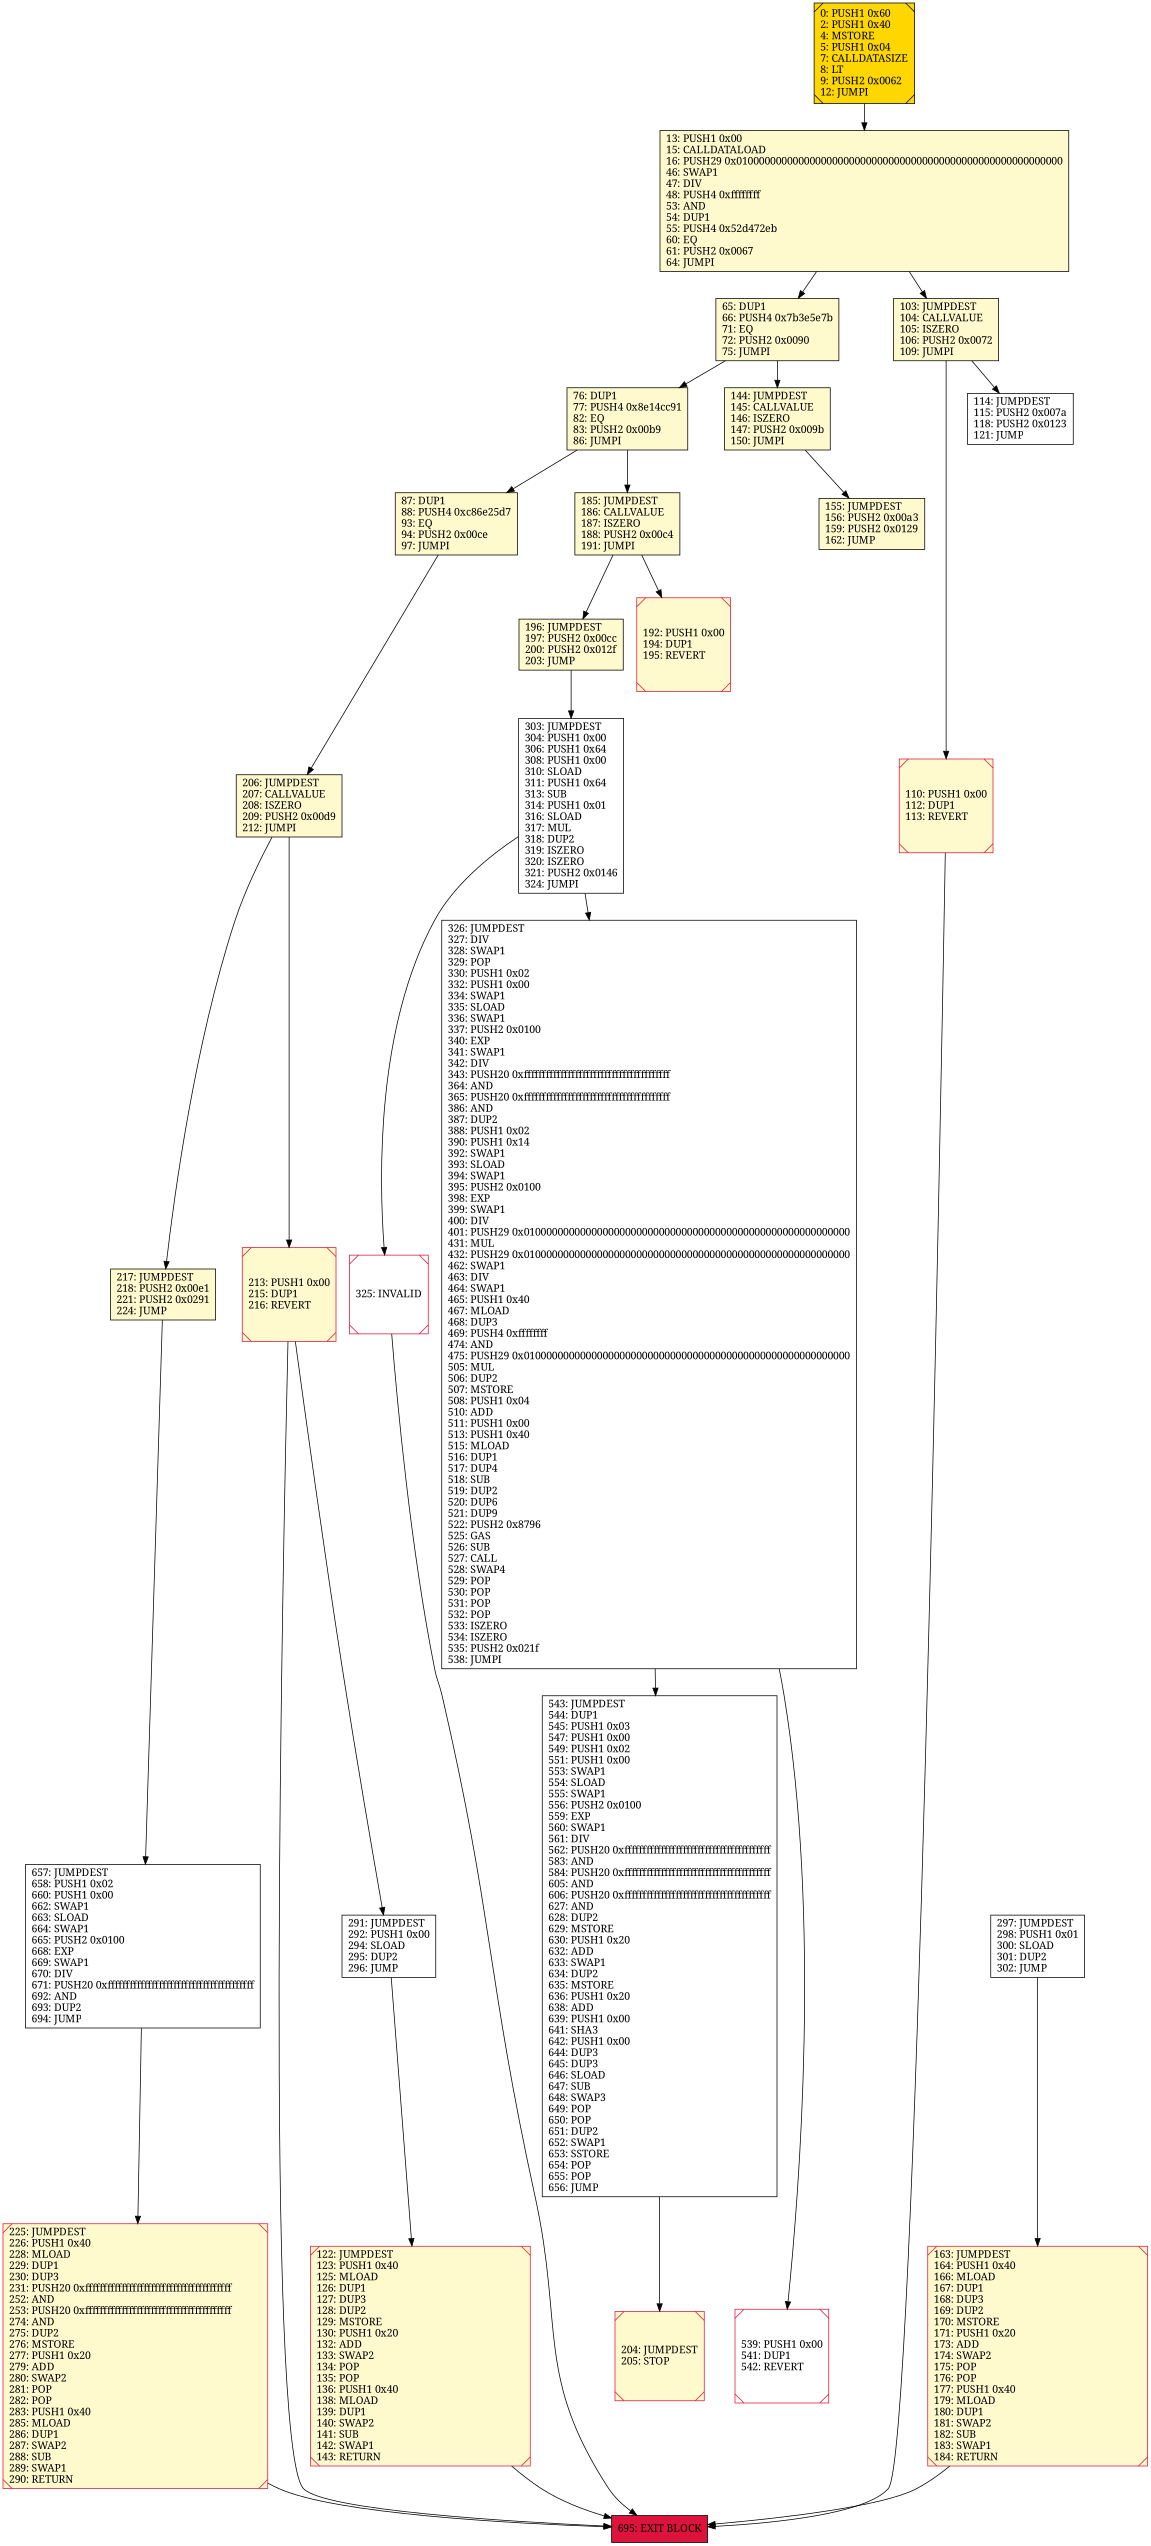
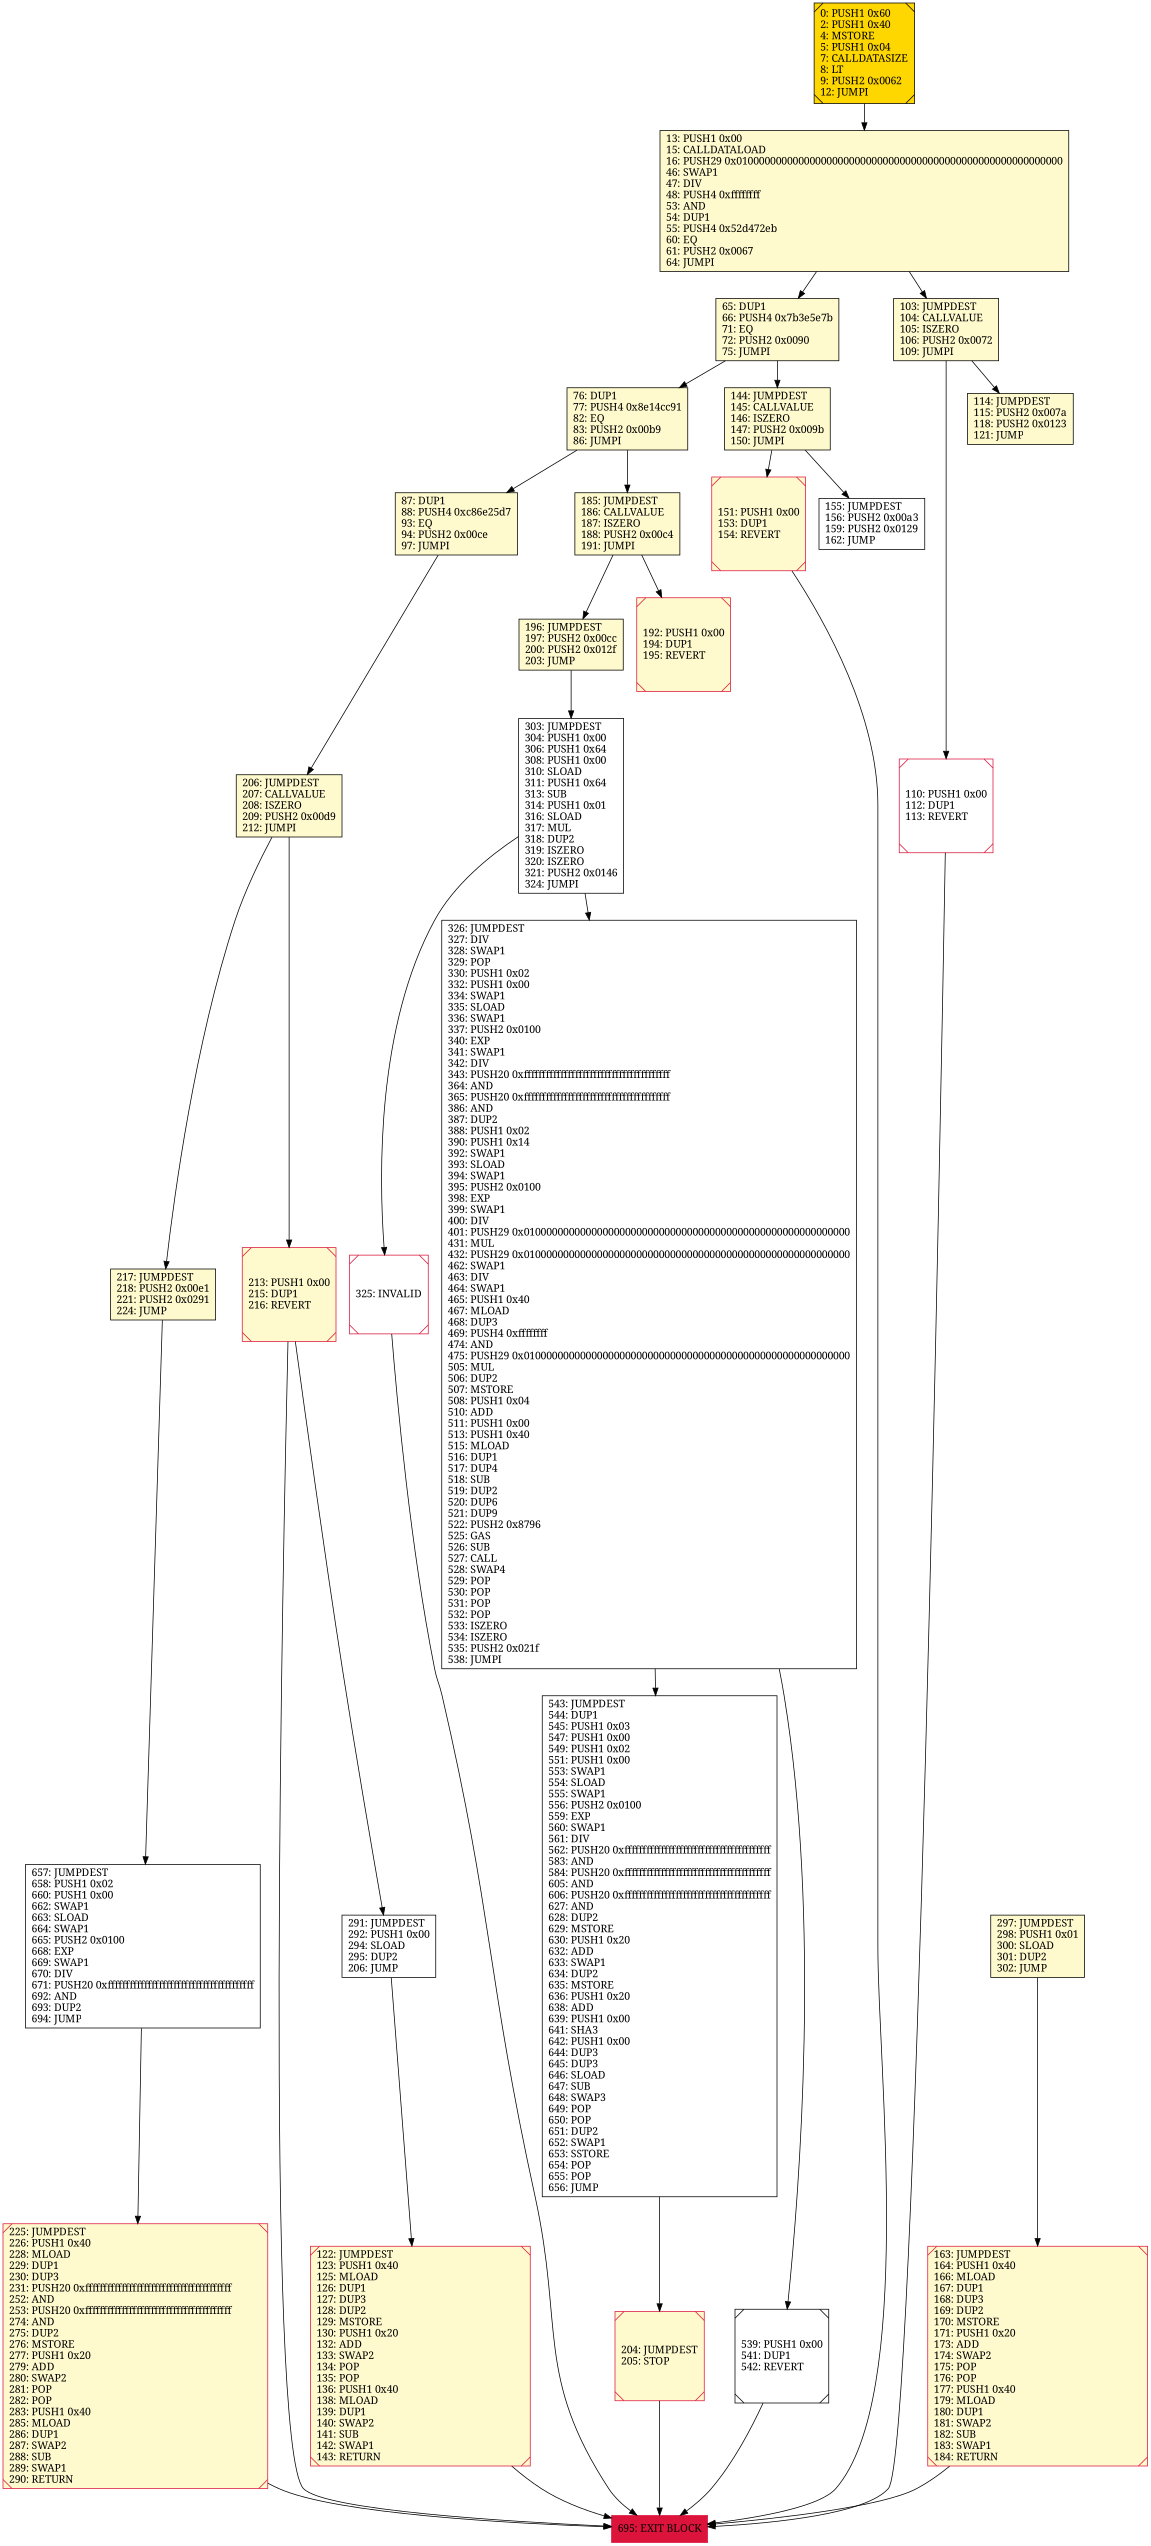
(1020, 419) -> (1020, 419)
none -> (759, 524)
(872, 524) -> (872, 524)
(946, 806) -> (946, 806)
(389, 1946) -> (389, 1946)
(1038, 1946) -> (1038, 1946)
(782, 2356) -> (782, 2356)
none -> (660, 2454)
none -> (731, 2462)
(660, 2529) -> (660, 2529)
